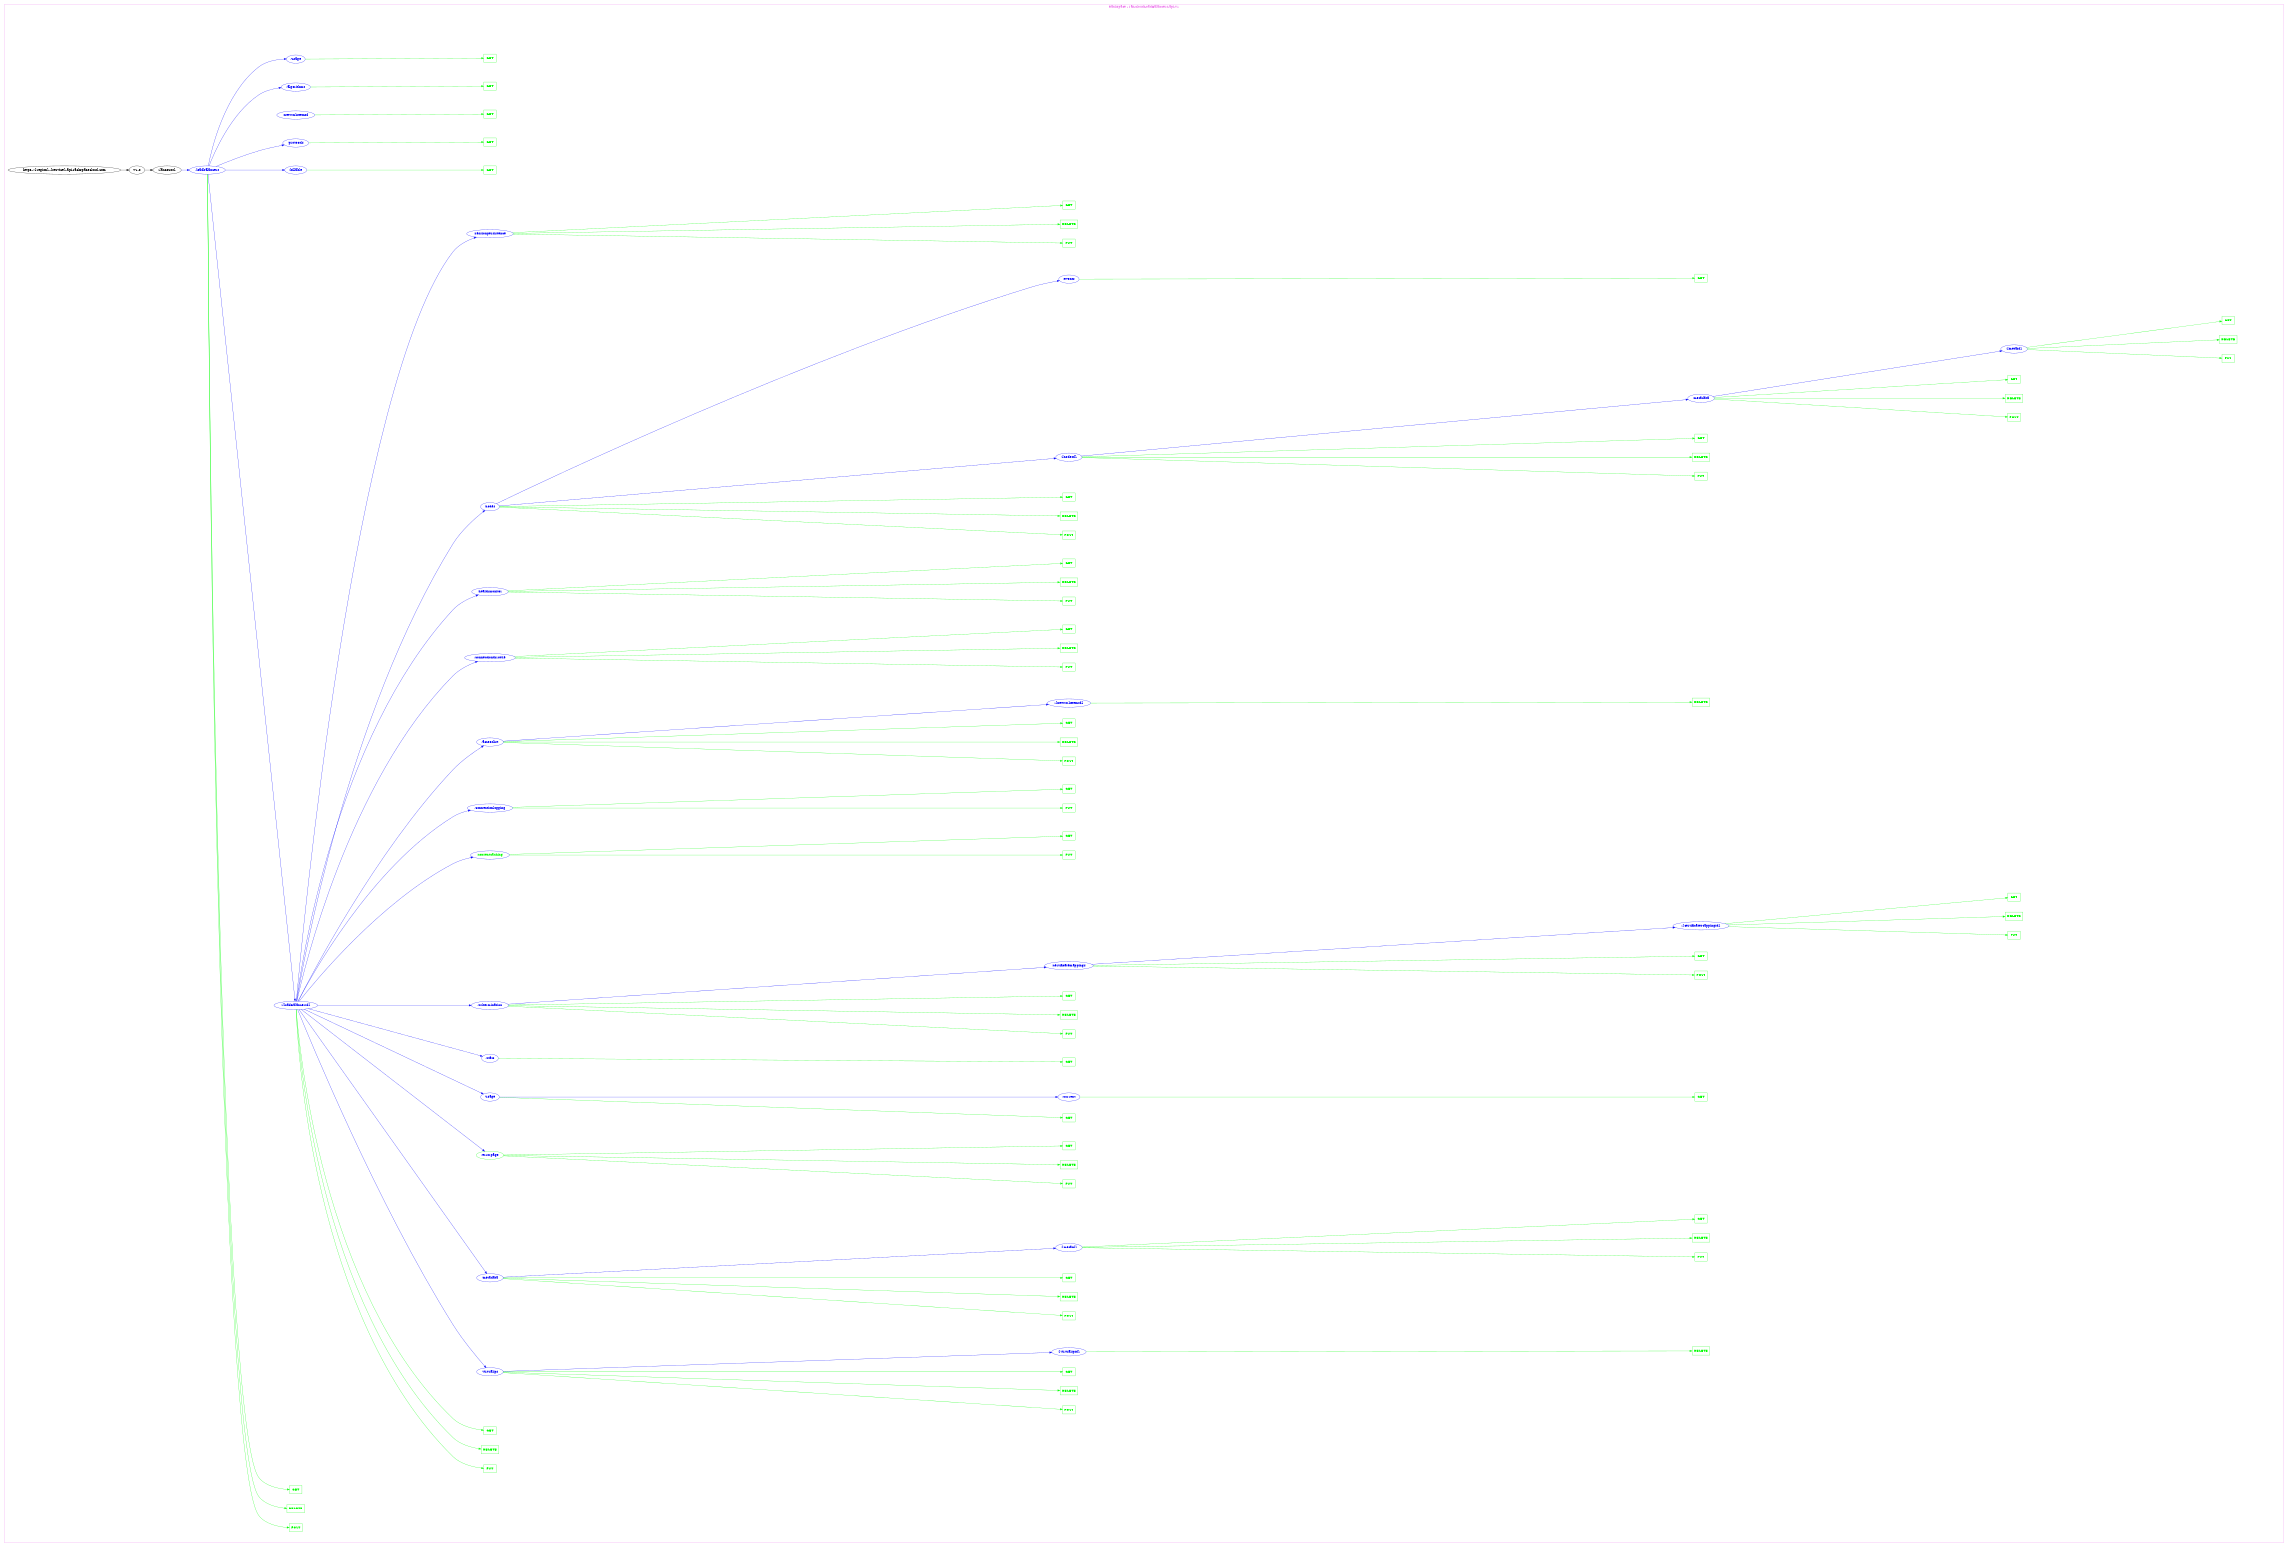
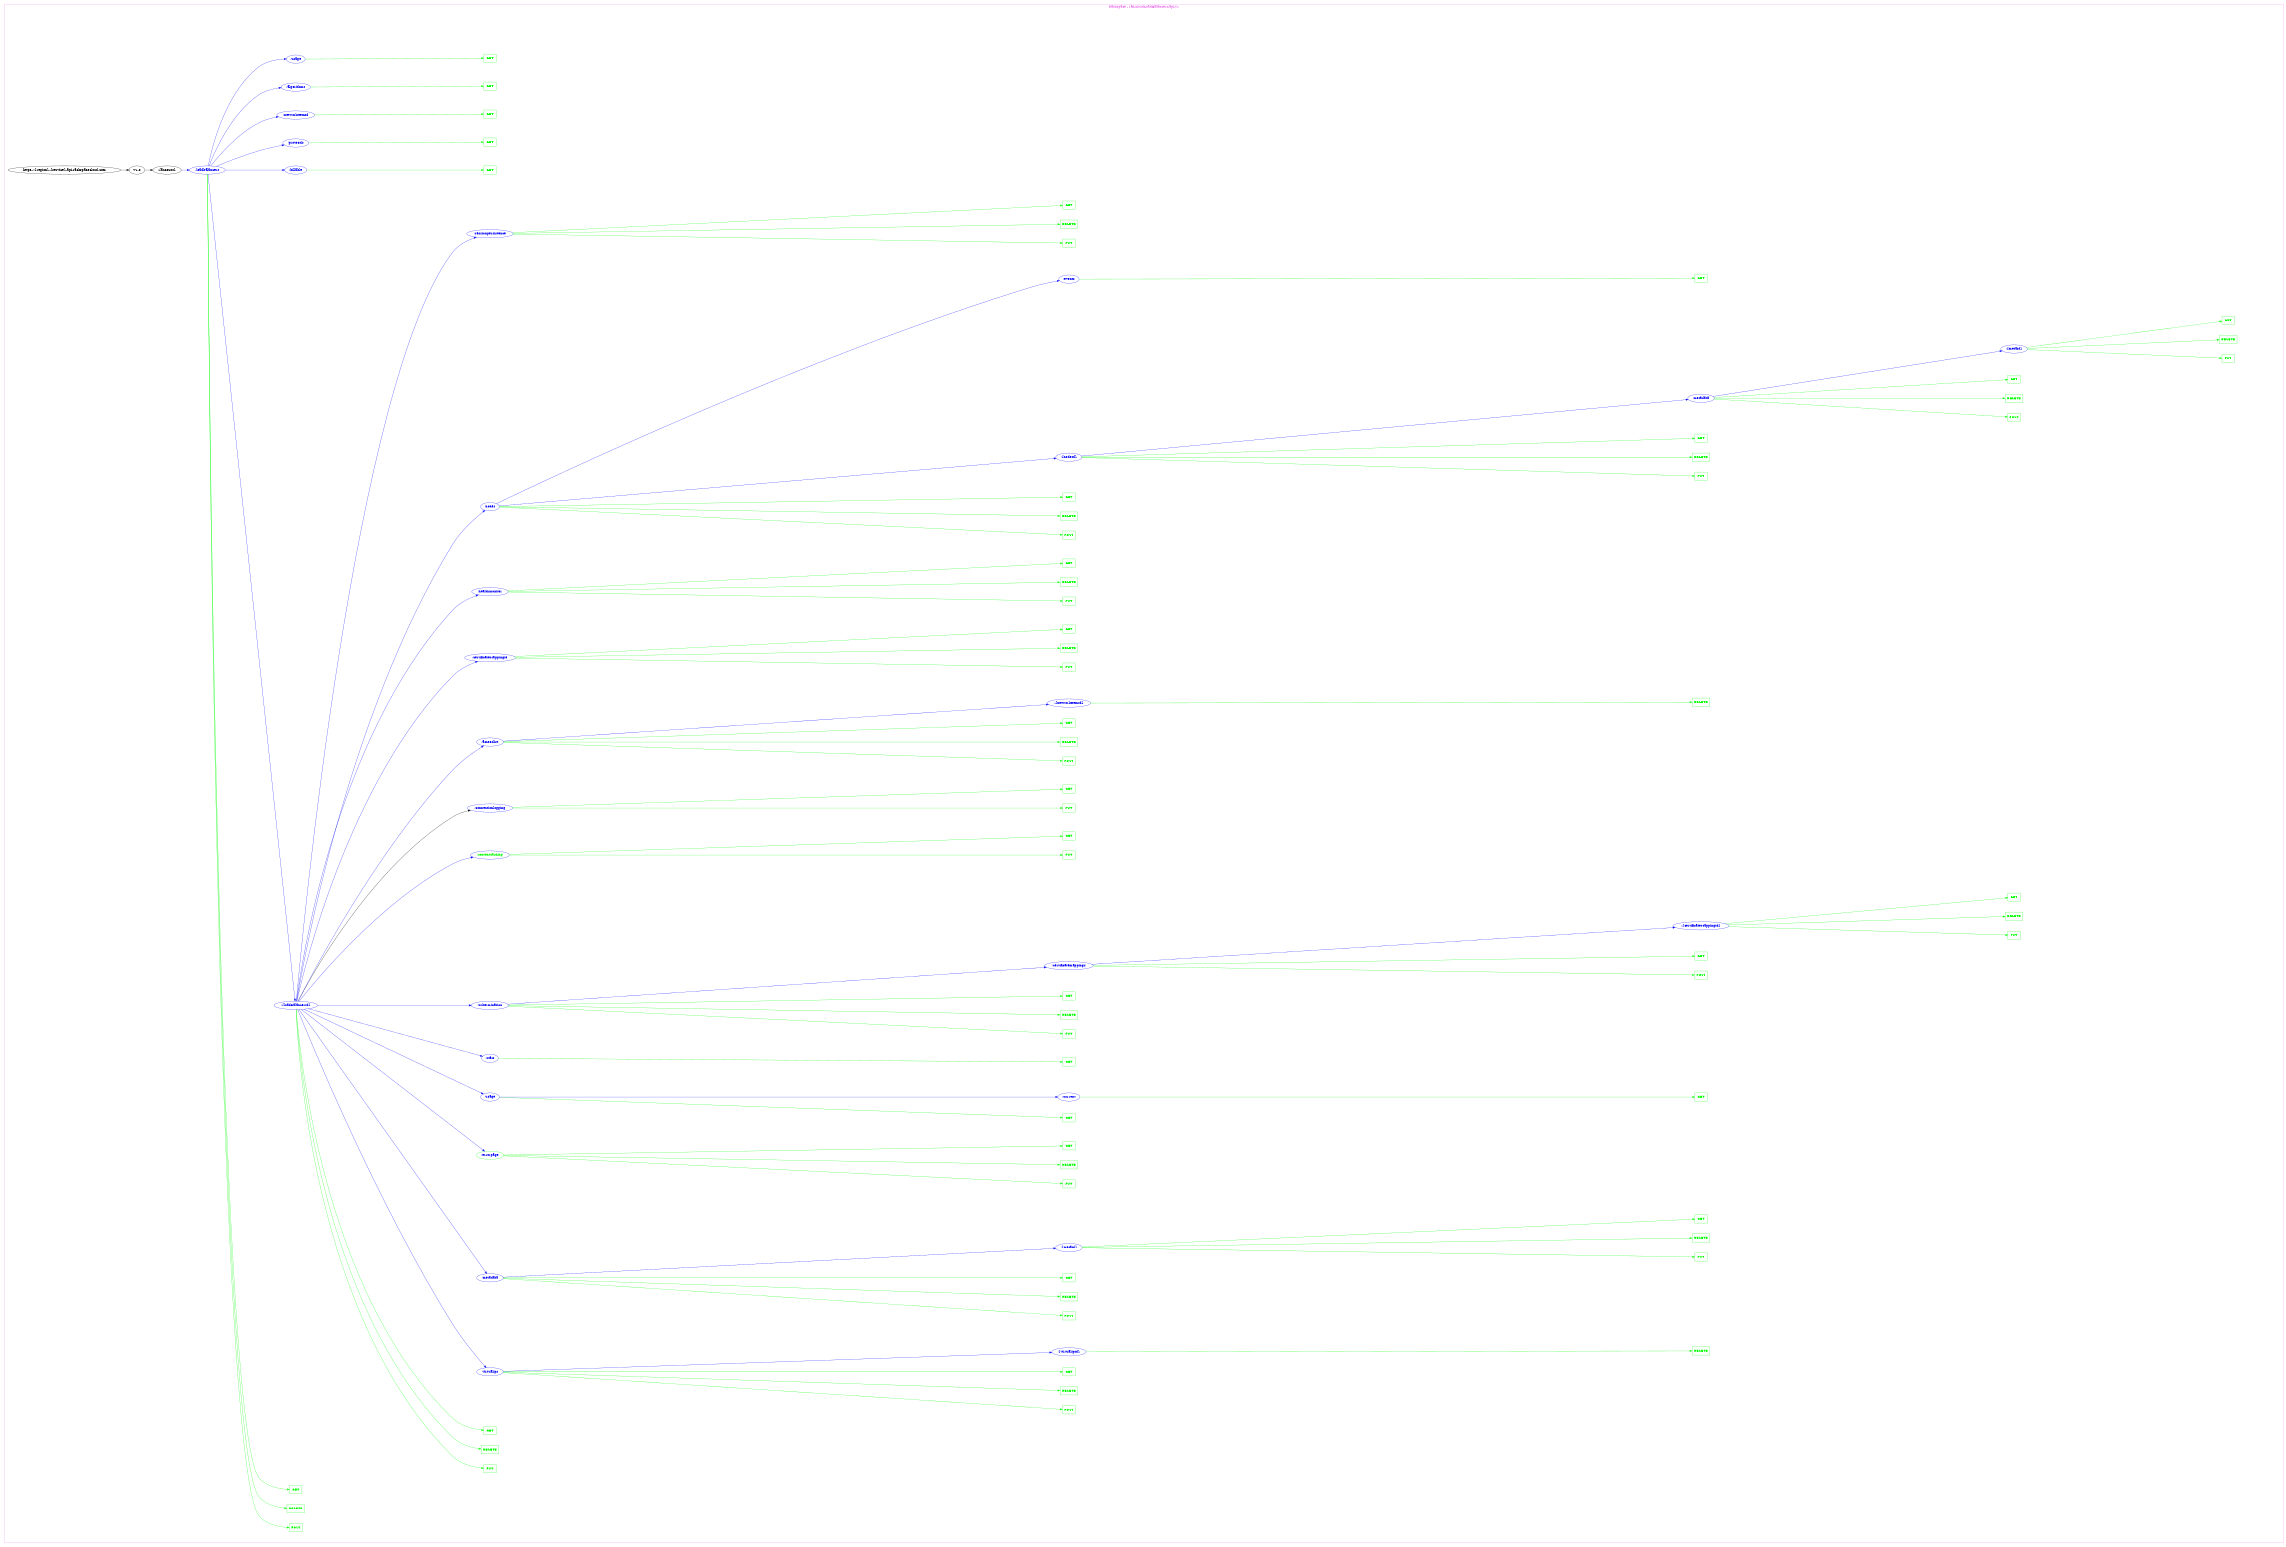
none -> (240, 136)
(490, 658) -> (490, 658)
(370, 893) -> (370, 893)
